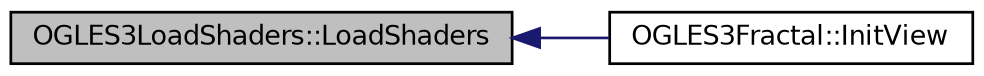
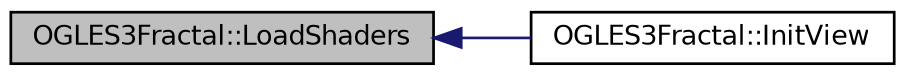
(261, 38) -> (222, 38)
